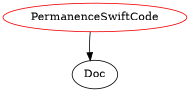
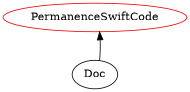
(90, 42) -> (100, 50)
